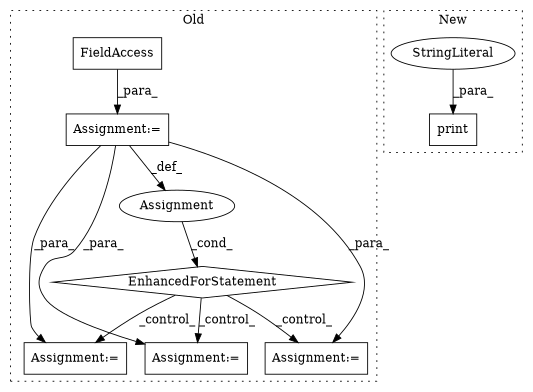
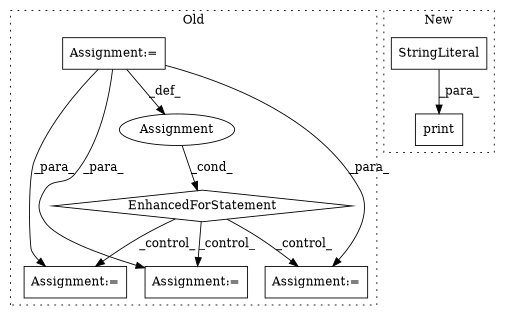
(117, 53) -> none
(453, 53) -> (439, 53)
